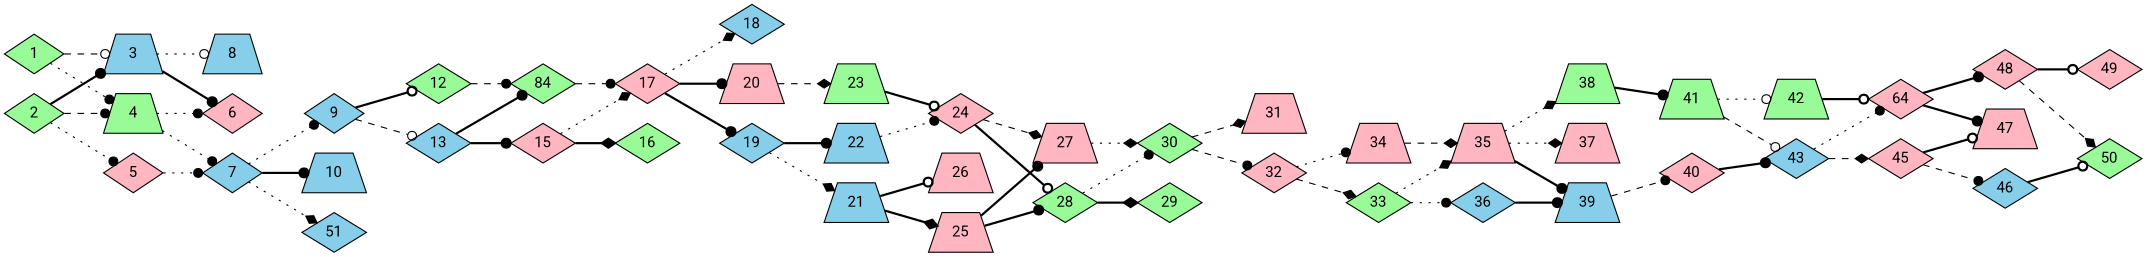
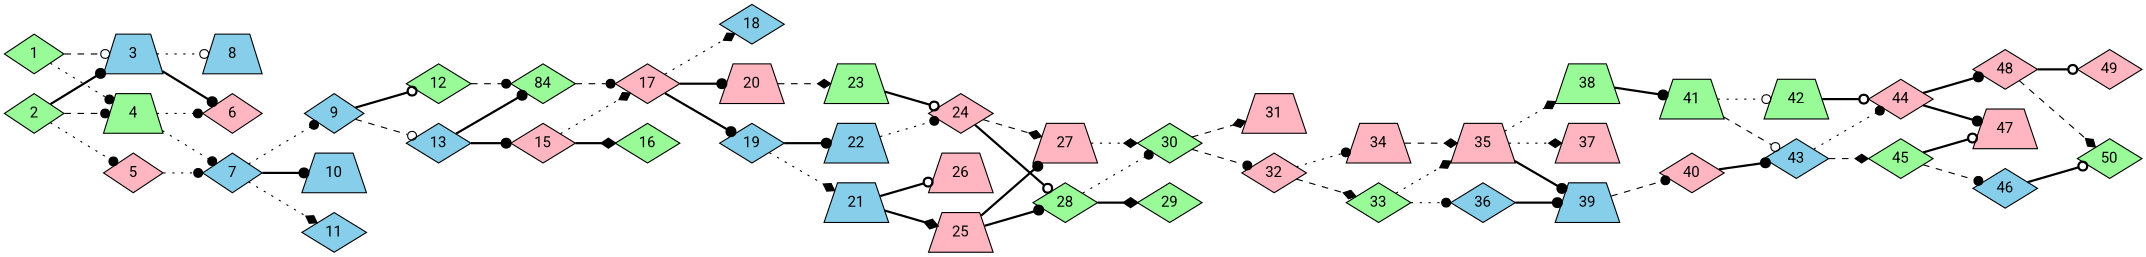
(1901, 99) -> (1901, 99)
(1901, 159) -> (1901, 159)
(334, 232) -> (334, 232)
